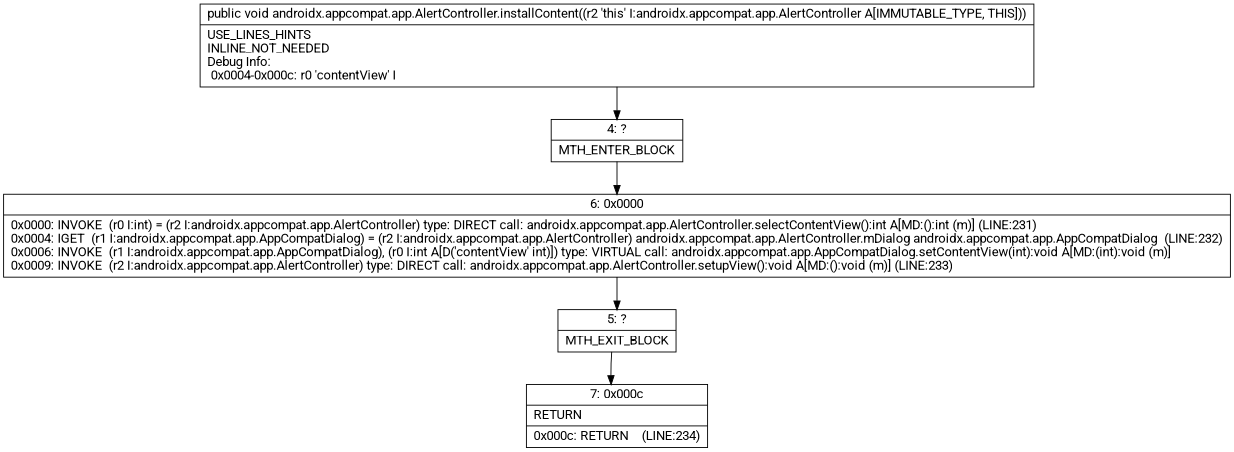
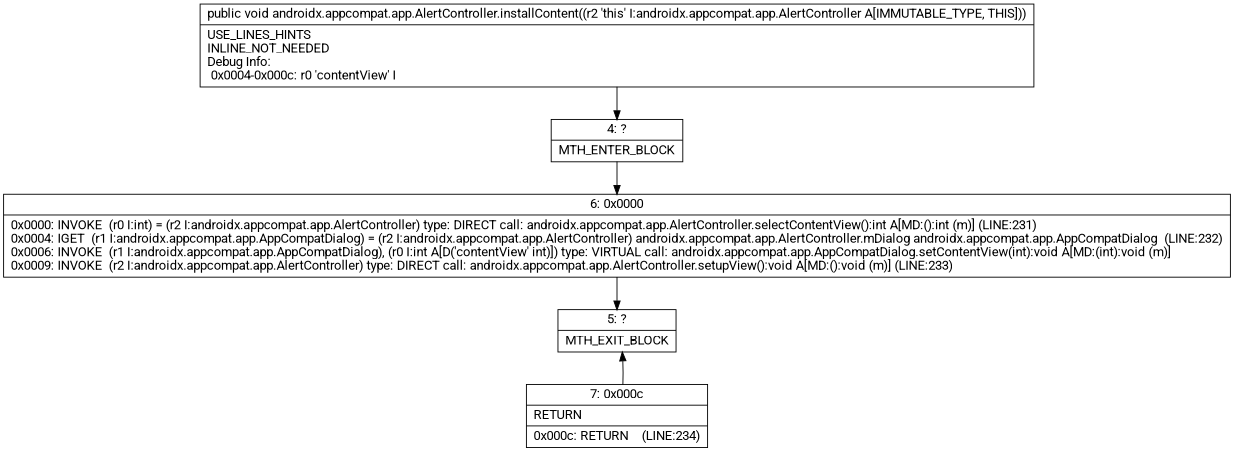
(611, 364) -> (623, 373)
